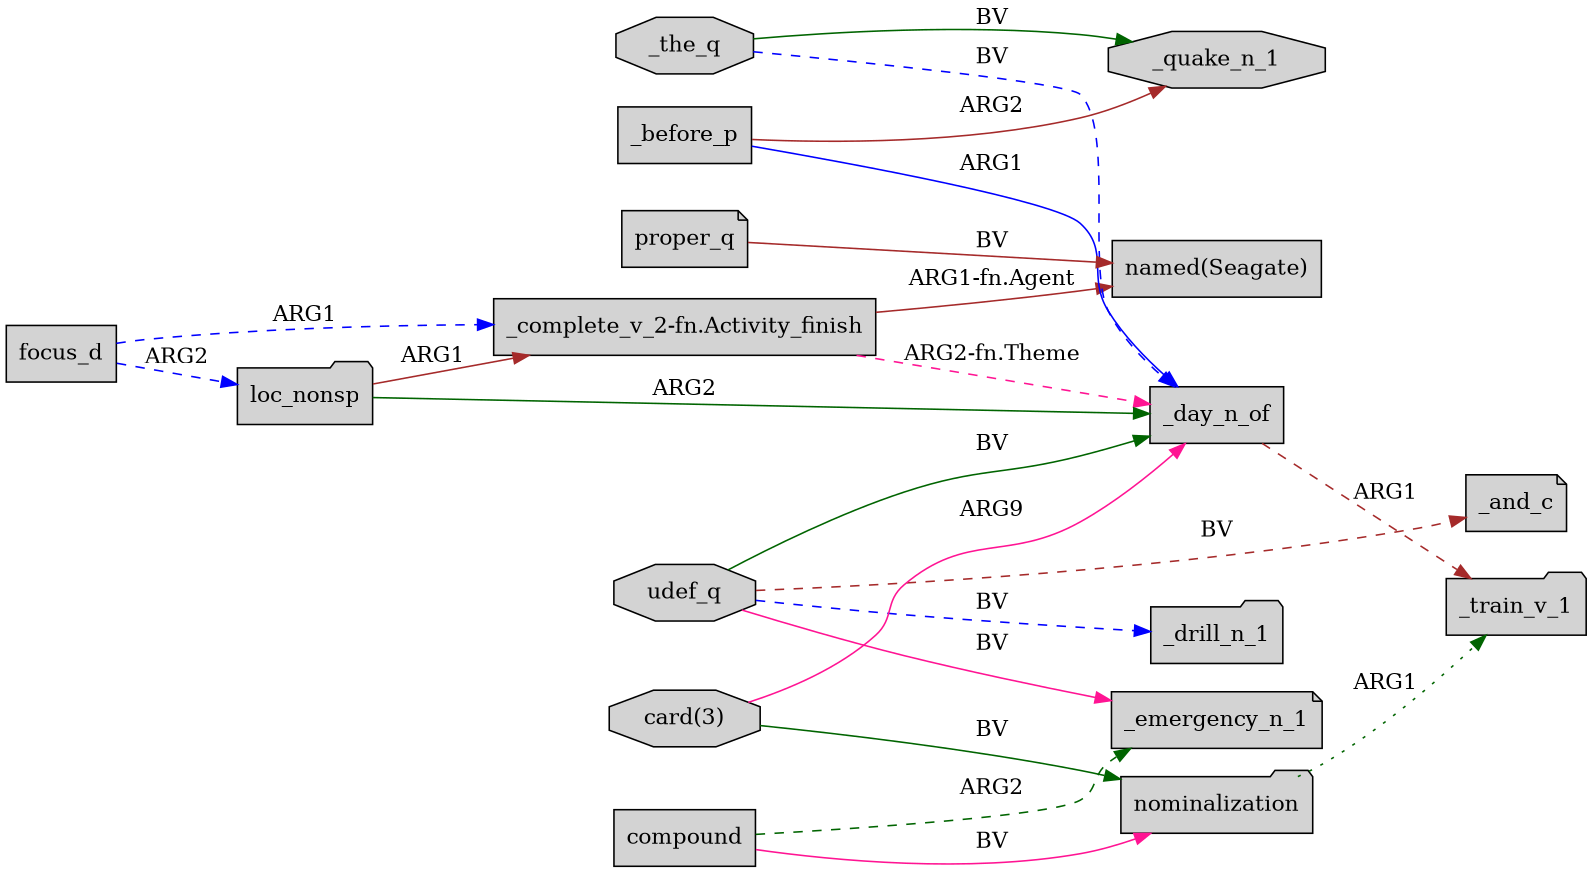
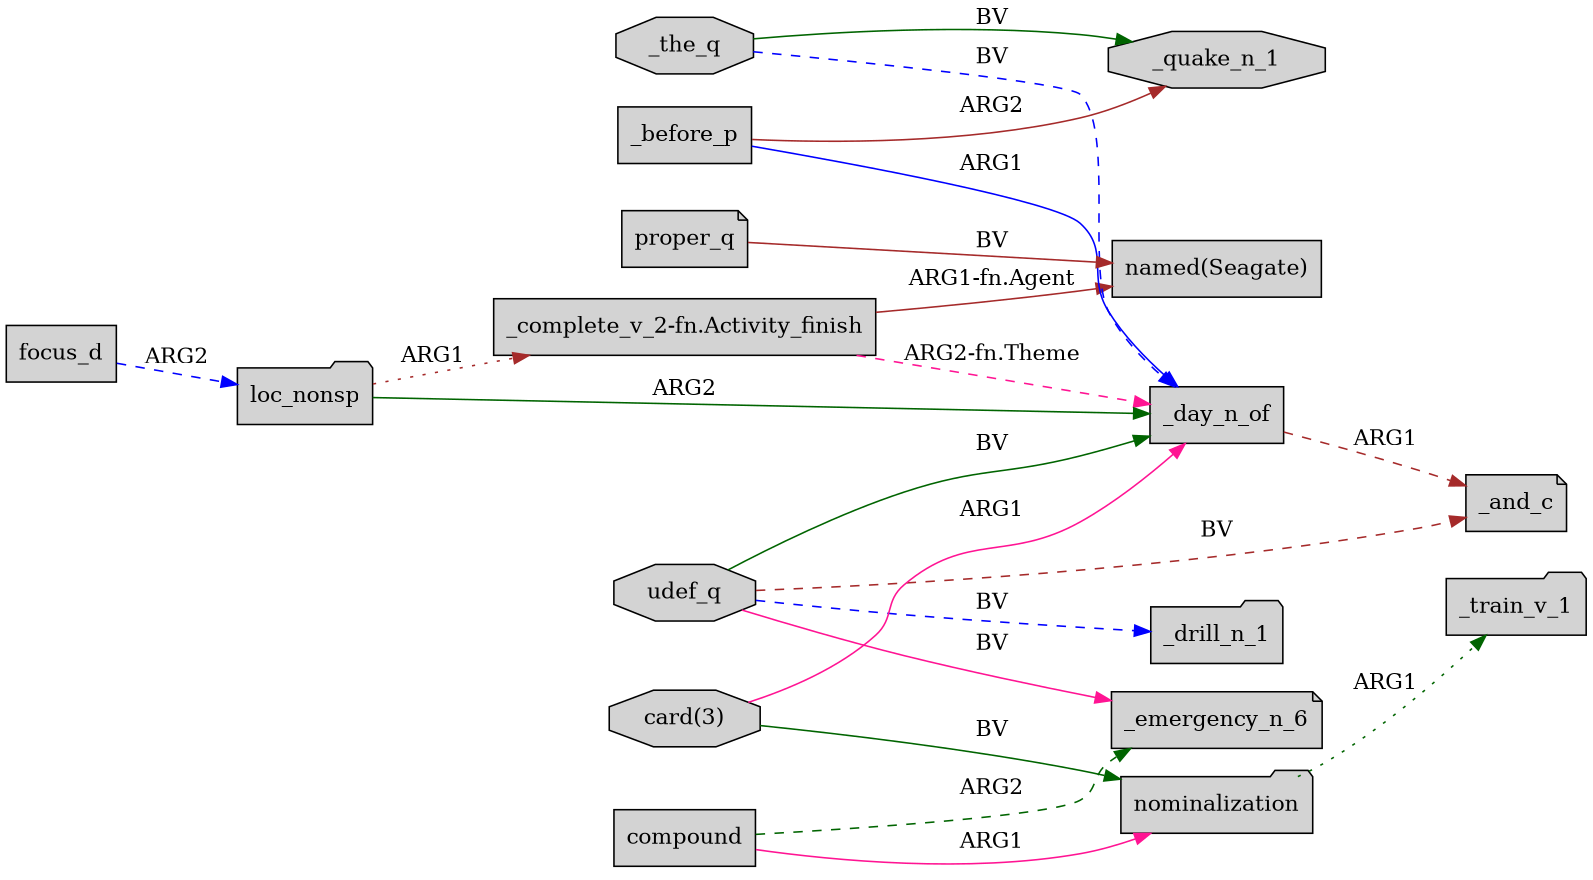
(297, 329) -> none
(443, 371) -> (443, 371)
(1360, 506) -> (1367, 455)
(992, 510) -> (992, 510)
(1217, 720) -> (1217, 720)
(992, 842) -> (992, 842)
